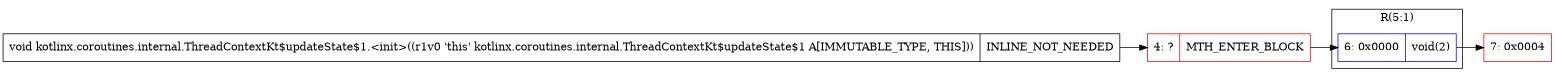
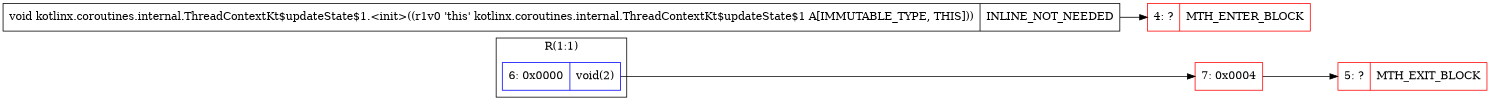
(1397, 18) -> (561, 47)
(1320, 48) -> none
none -> (1412, 76)
